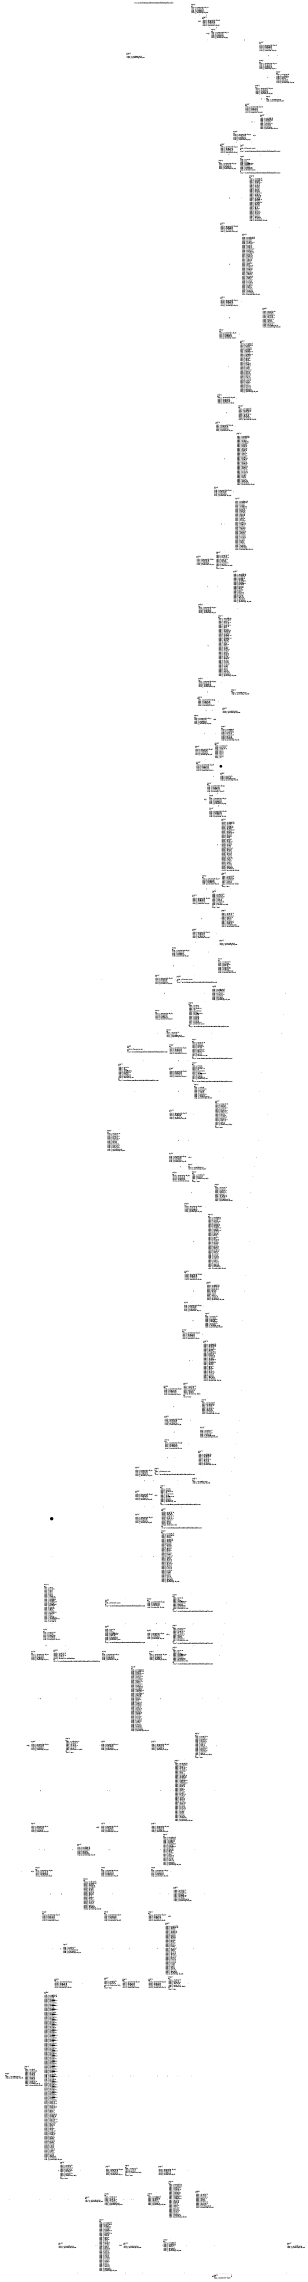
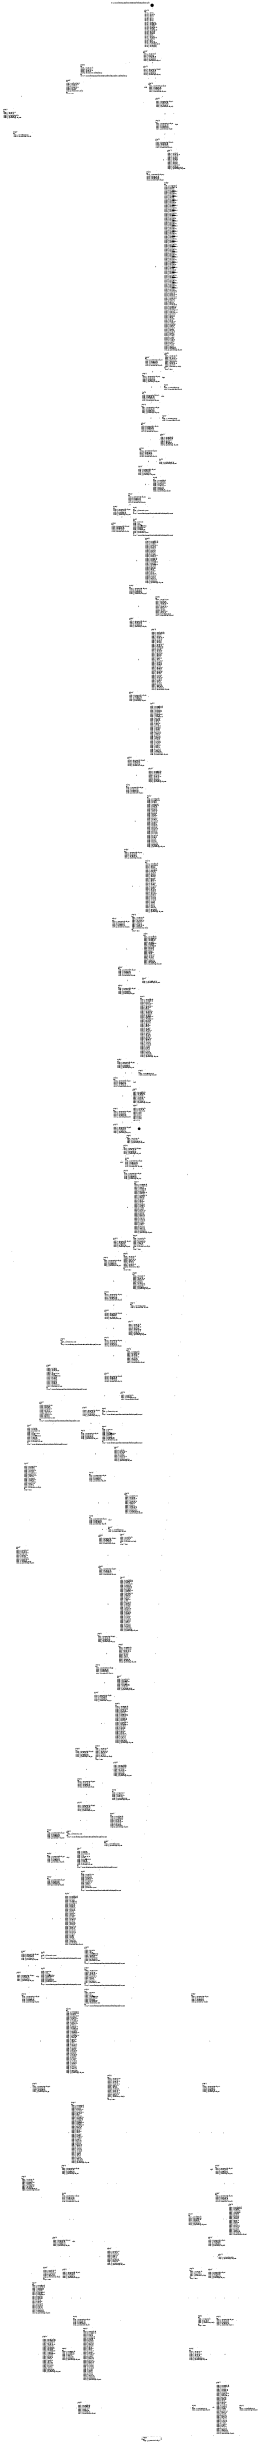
(64, 2118) -> (155, 268)
